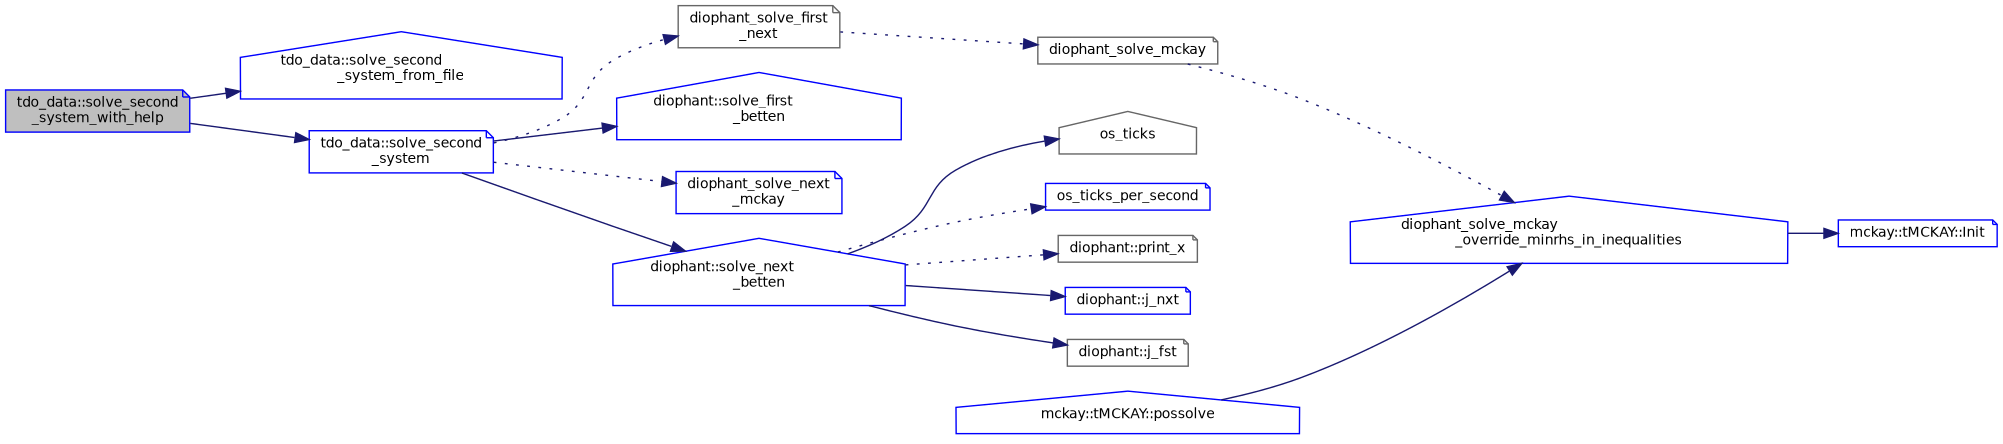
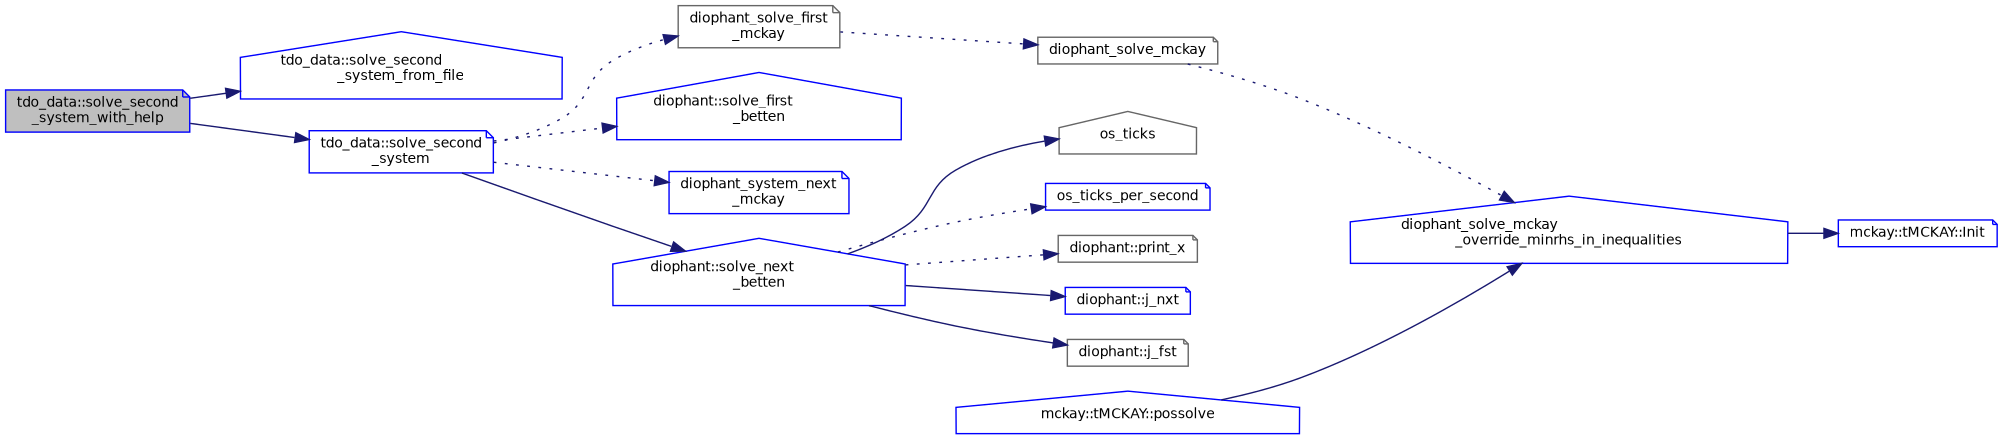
(759, 27) -> (759, 27)
(551, 134) -> (551, 134)
(759, 193) -> (759, 193)
